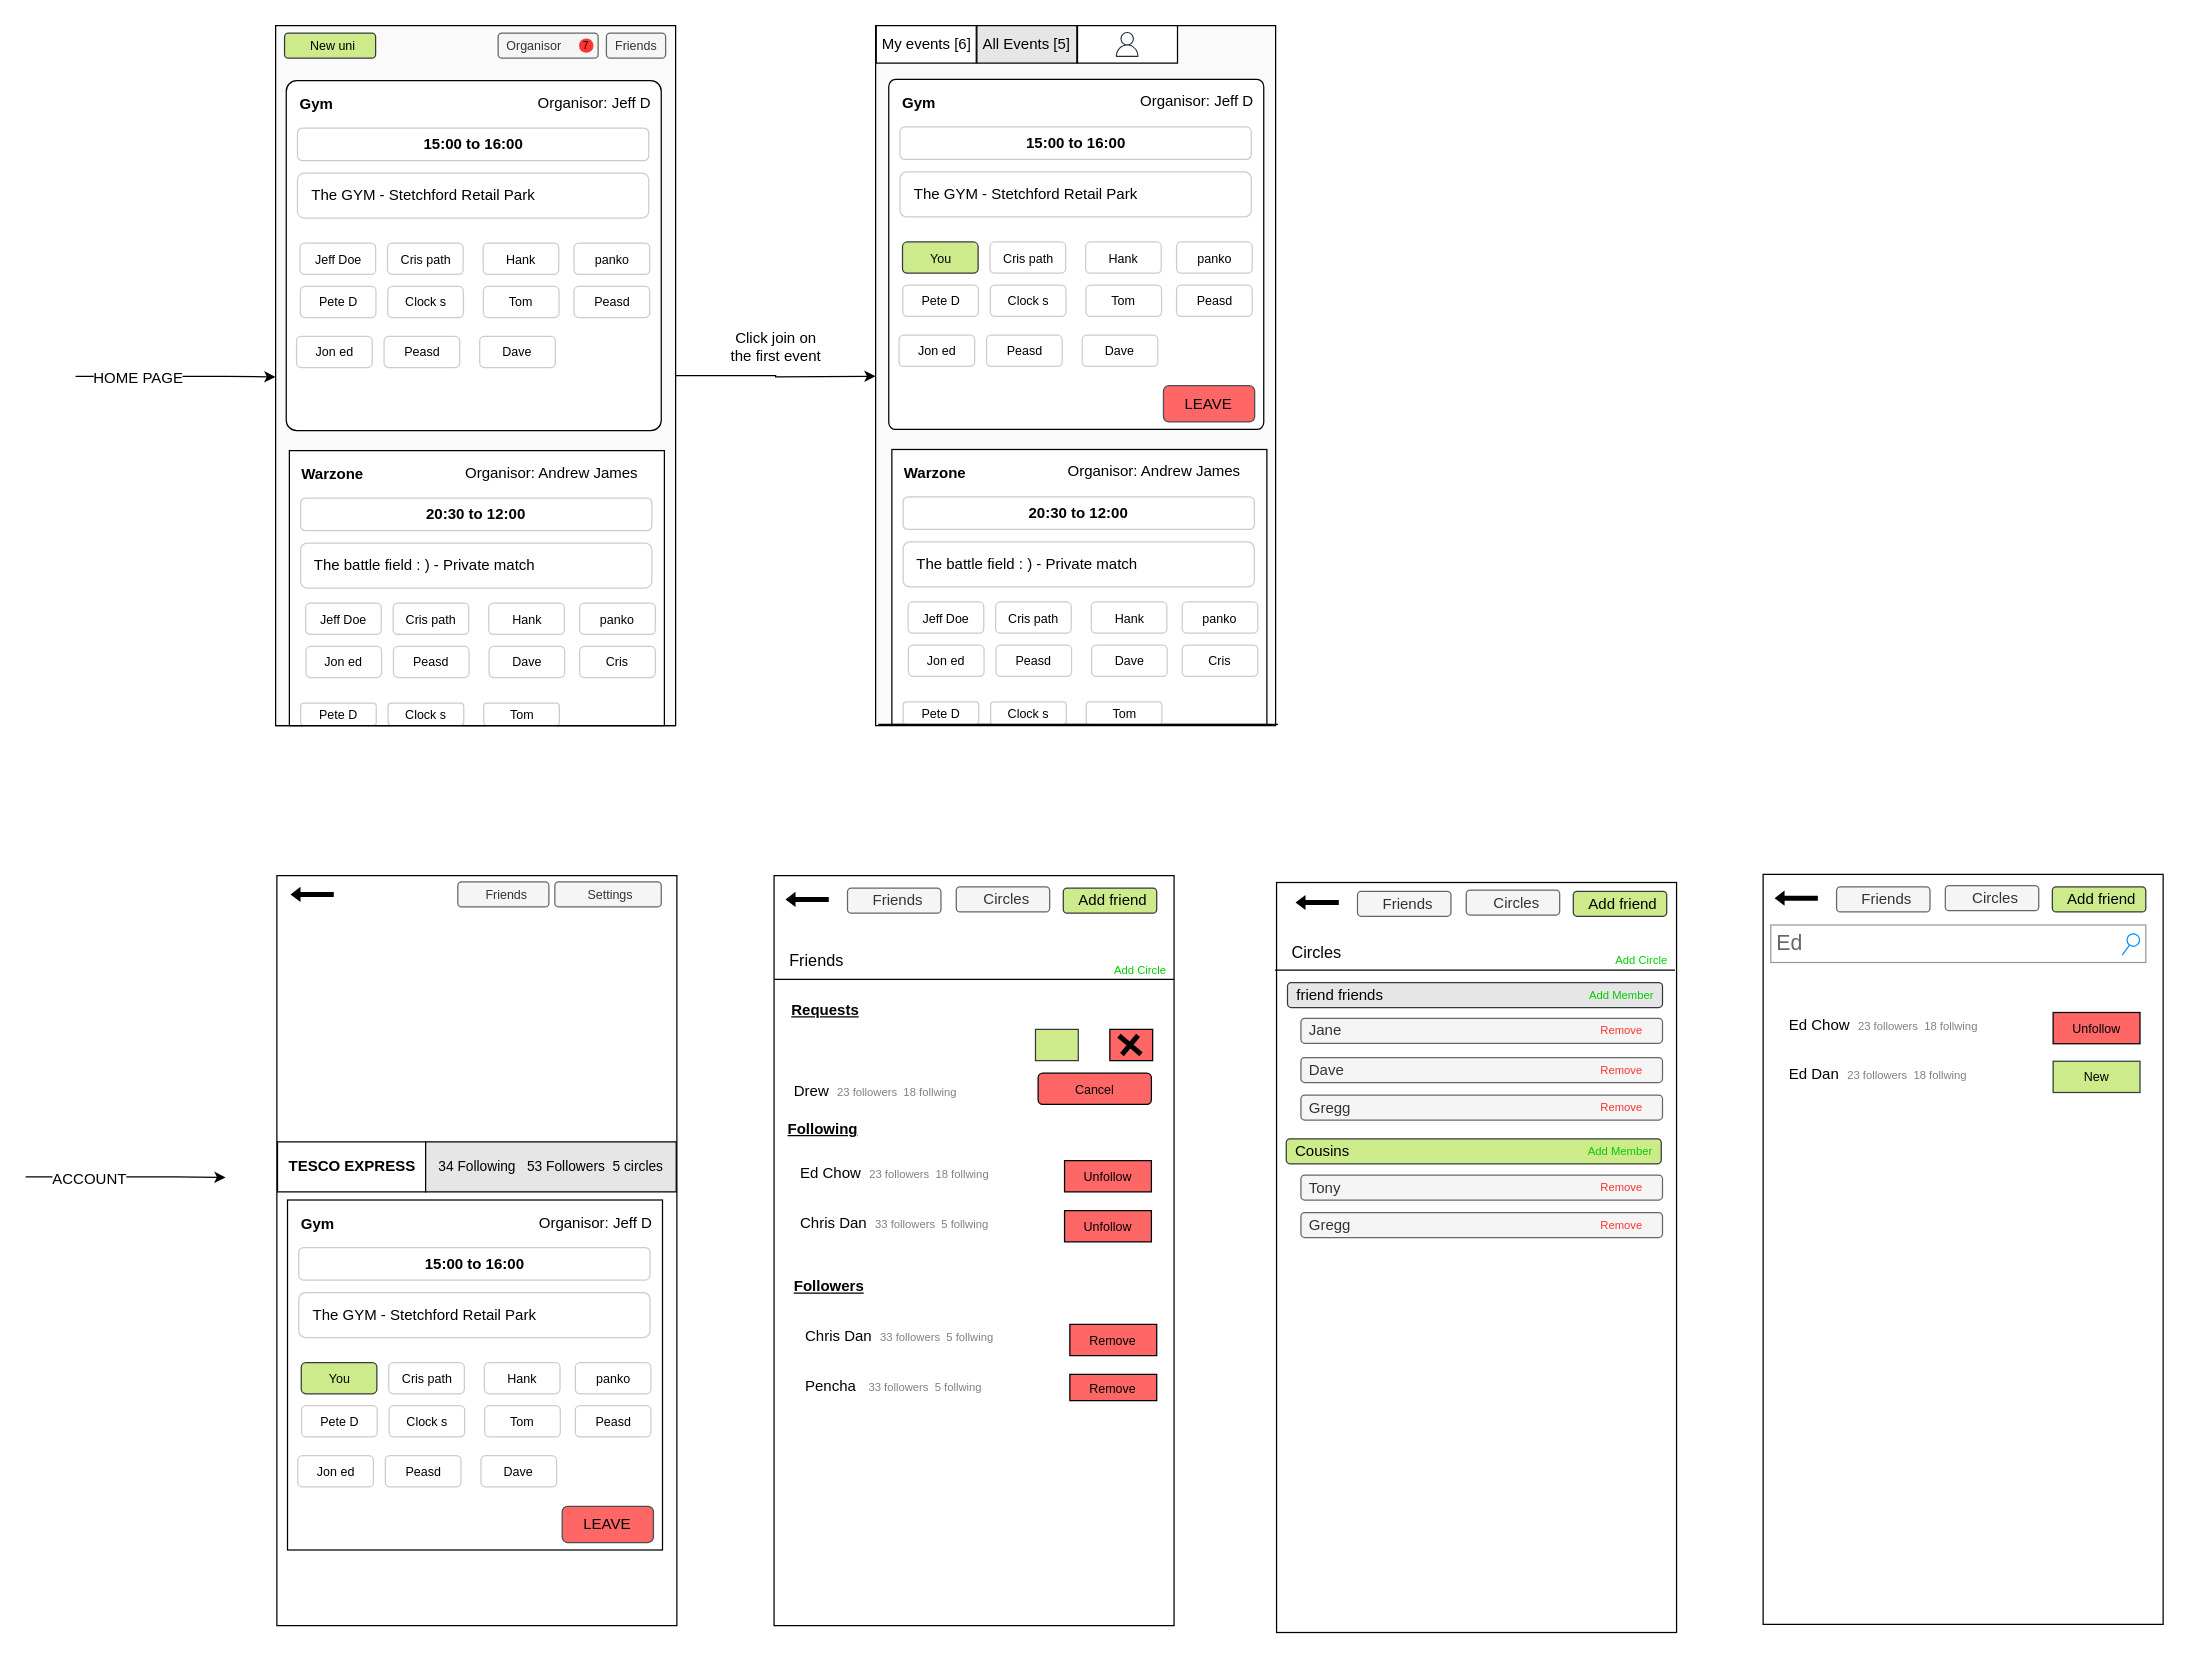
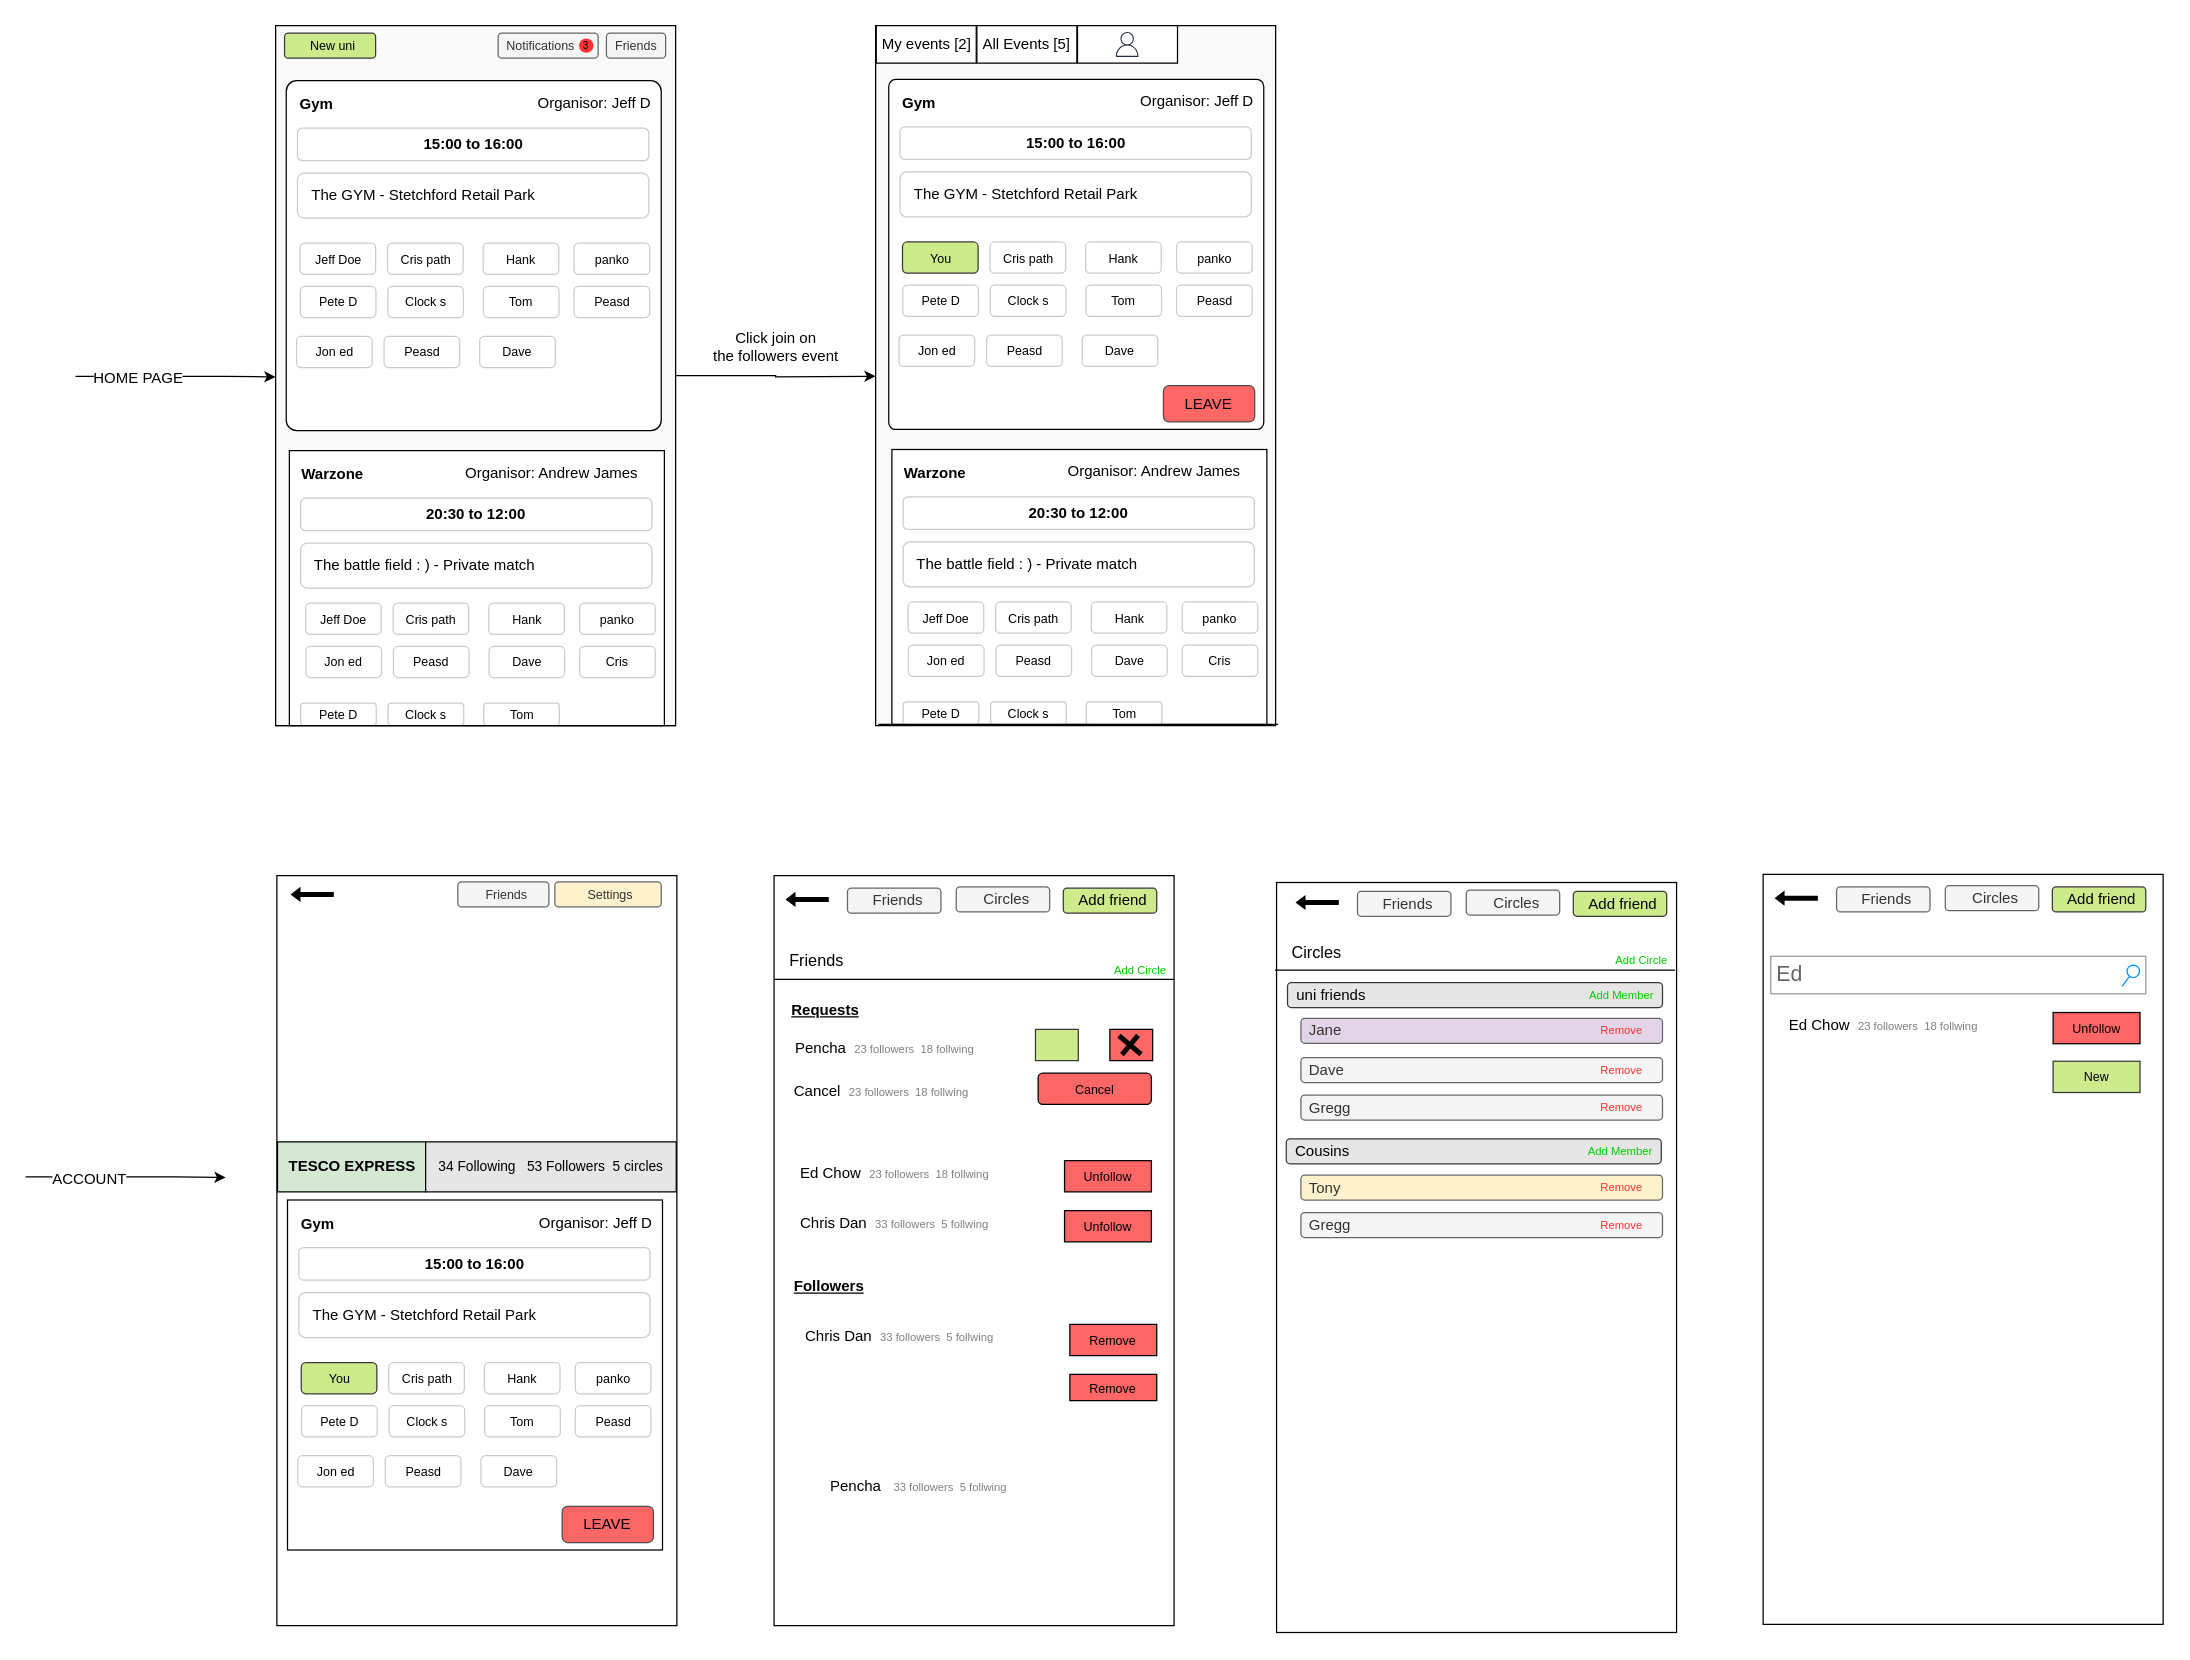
(586, 44) -> (586, 44)
(927, 44) -> (927, 44)
(1027, 44) -> (1027, 44)
(537, 46) -> (548, 46)
(776, 347) -> (776, 347)
(608, 894) -> (608, 894)
(1958, 944) -> (1958, 975)
(1350, 996) -> (1337, 996)
(1482, 1031) -> (1482, 1031)
none -> (915, 1048)
(1907, 1074) -> none
(909, 1092) -> (914, 1092)
(823, 1129) -> none
(1474, 1151) -> (1474, 1151)
(352, 1167) -> (352, 1167)
(1482, 1188) -> (1482, 1188)
(924, 1387) -> (949, 1487)
